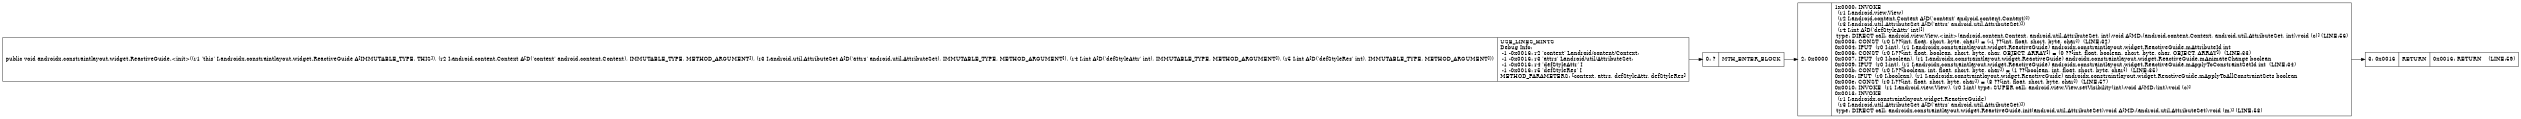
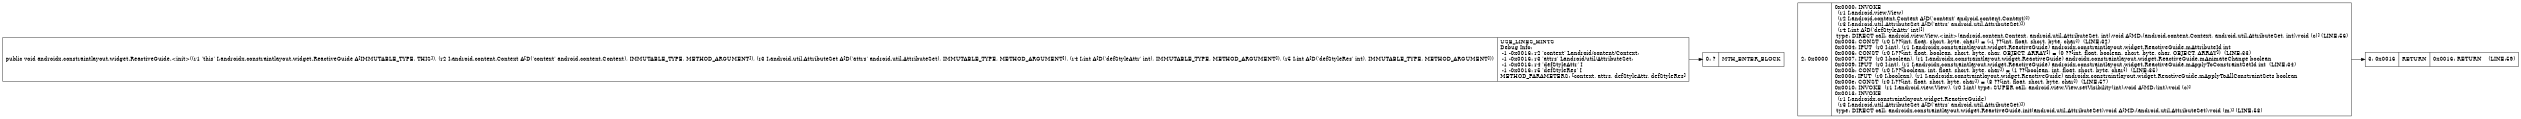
(1860, 7) -> (1860, 7)
(1789, 59) -> none
